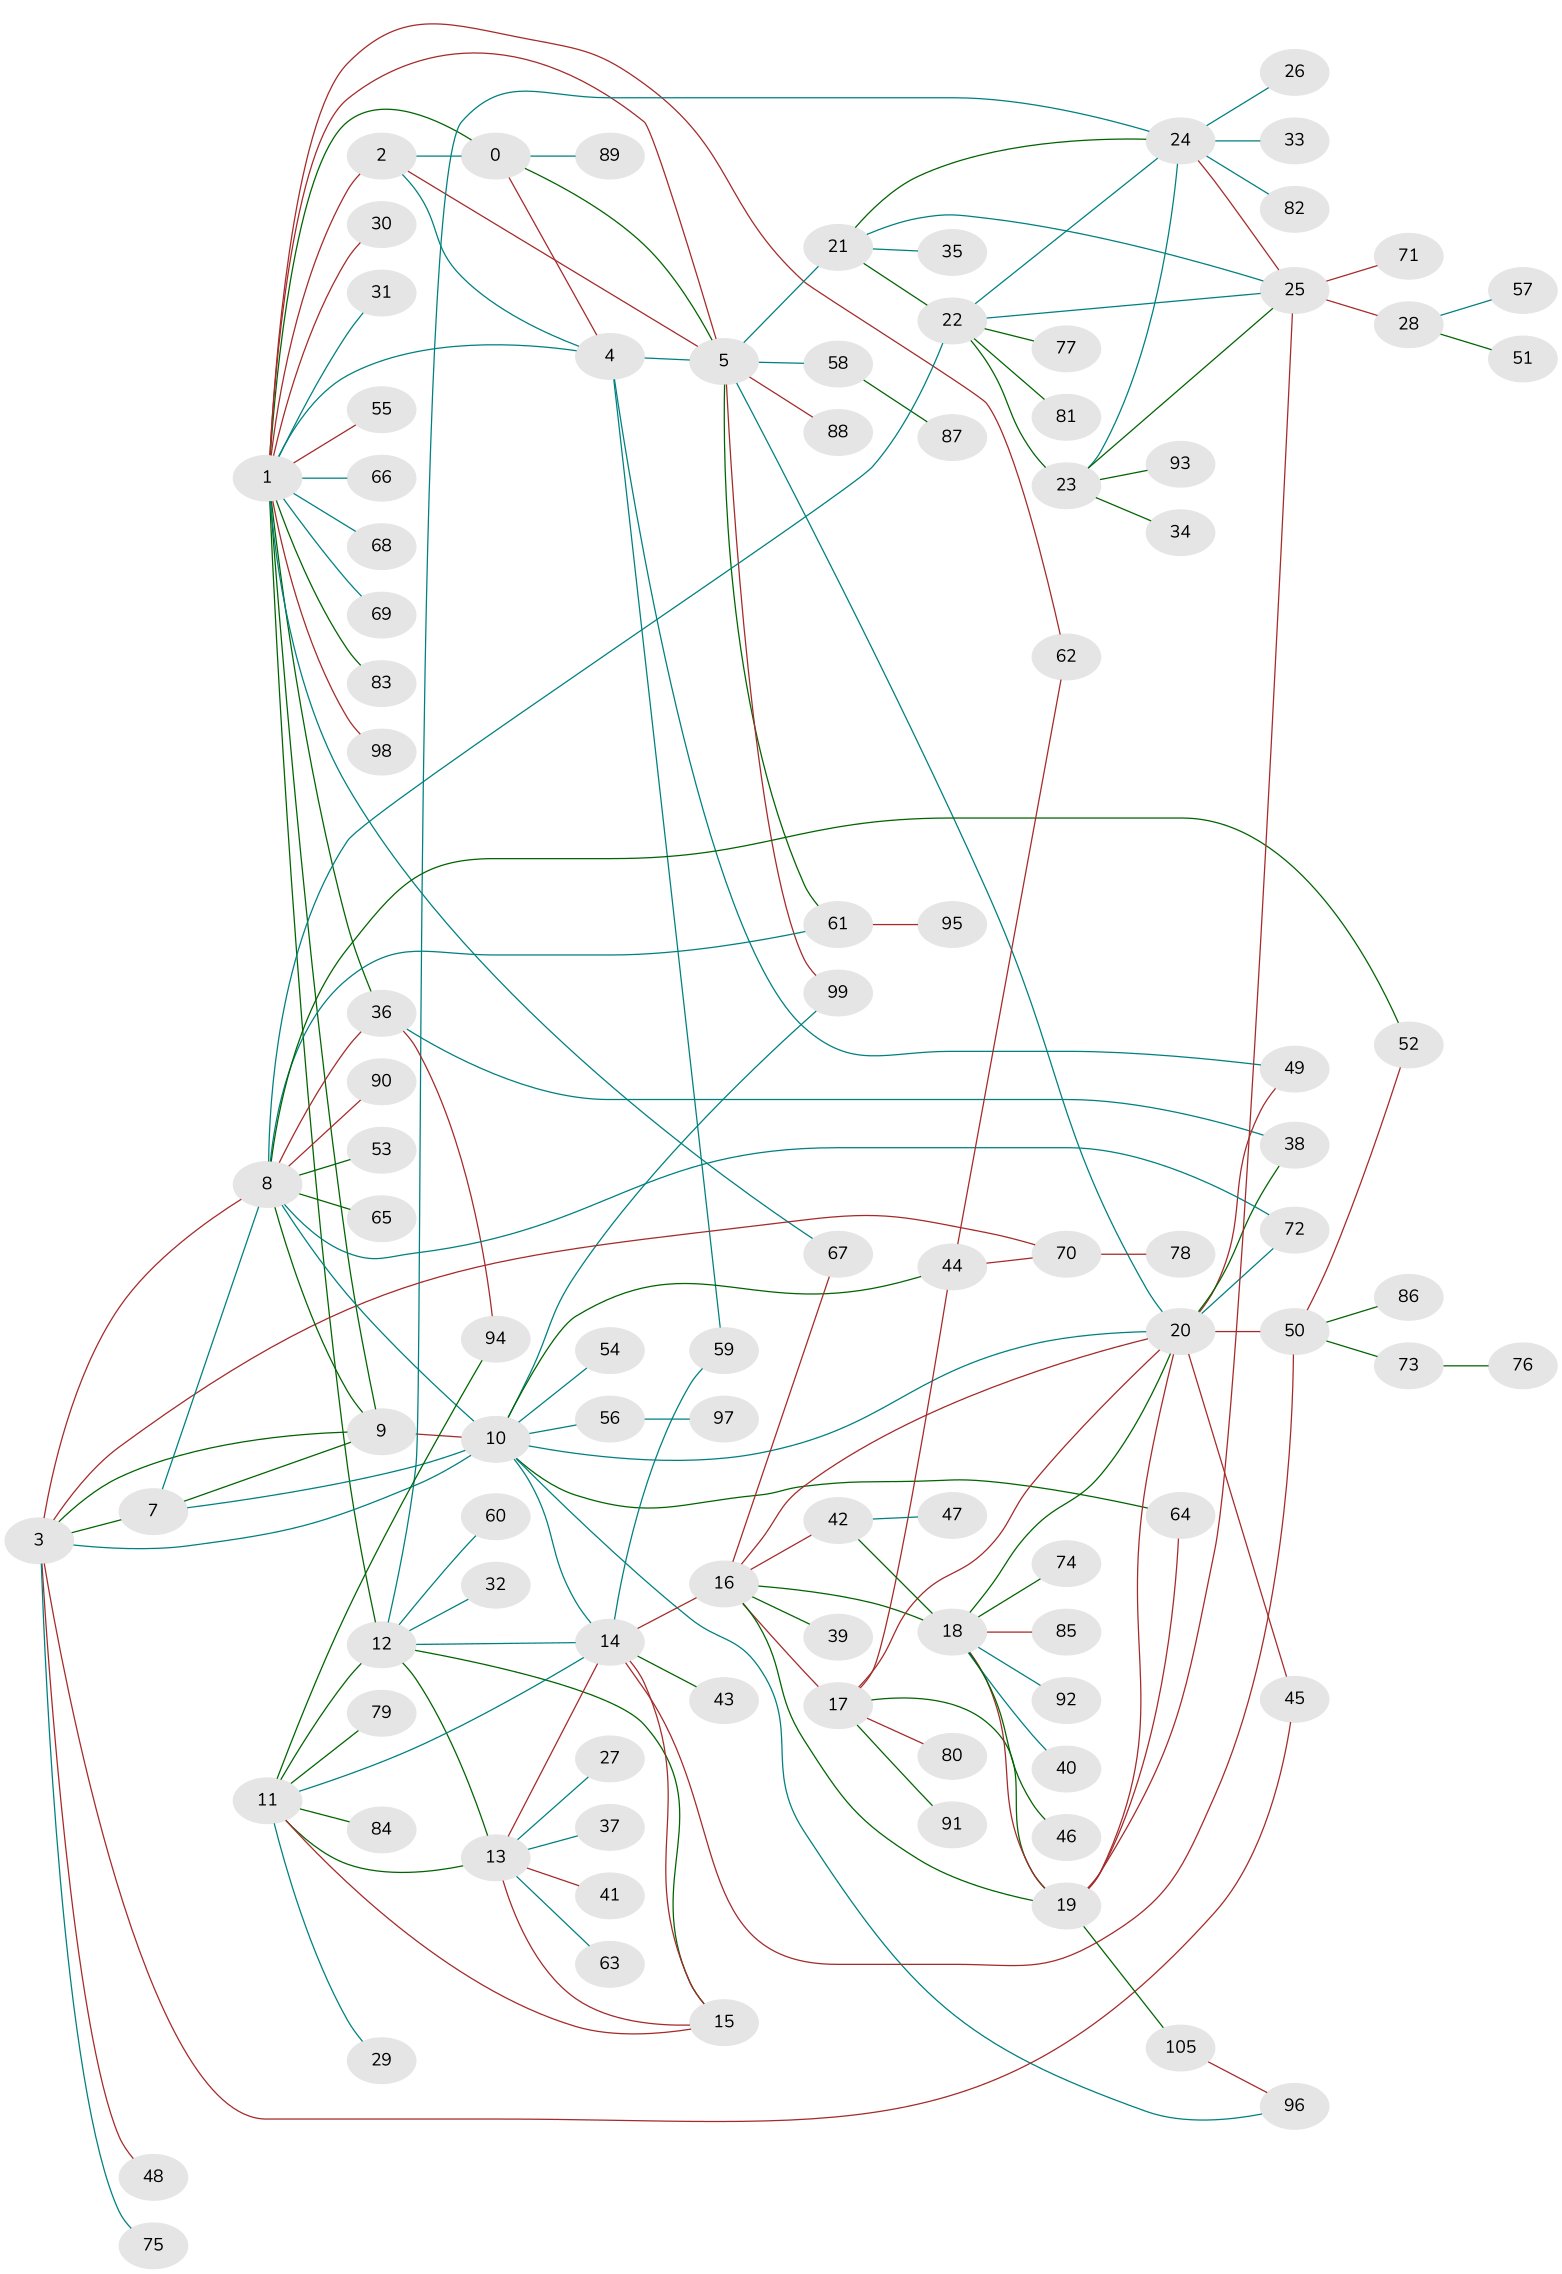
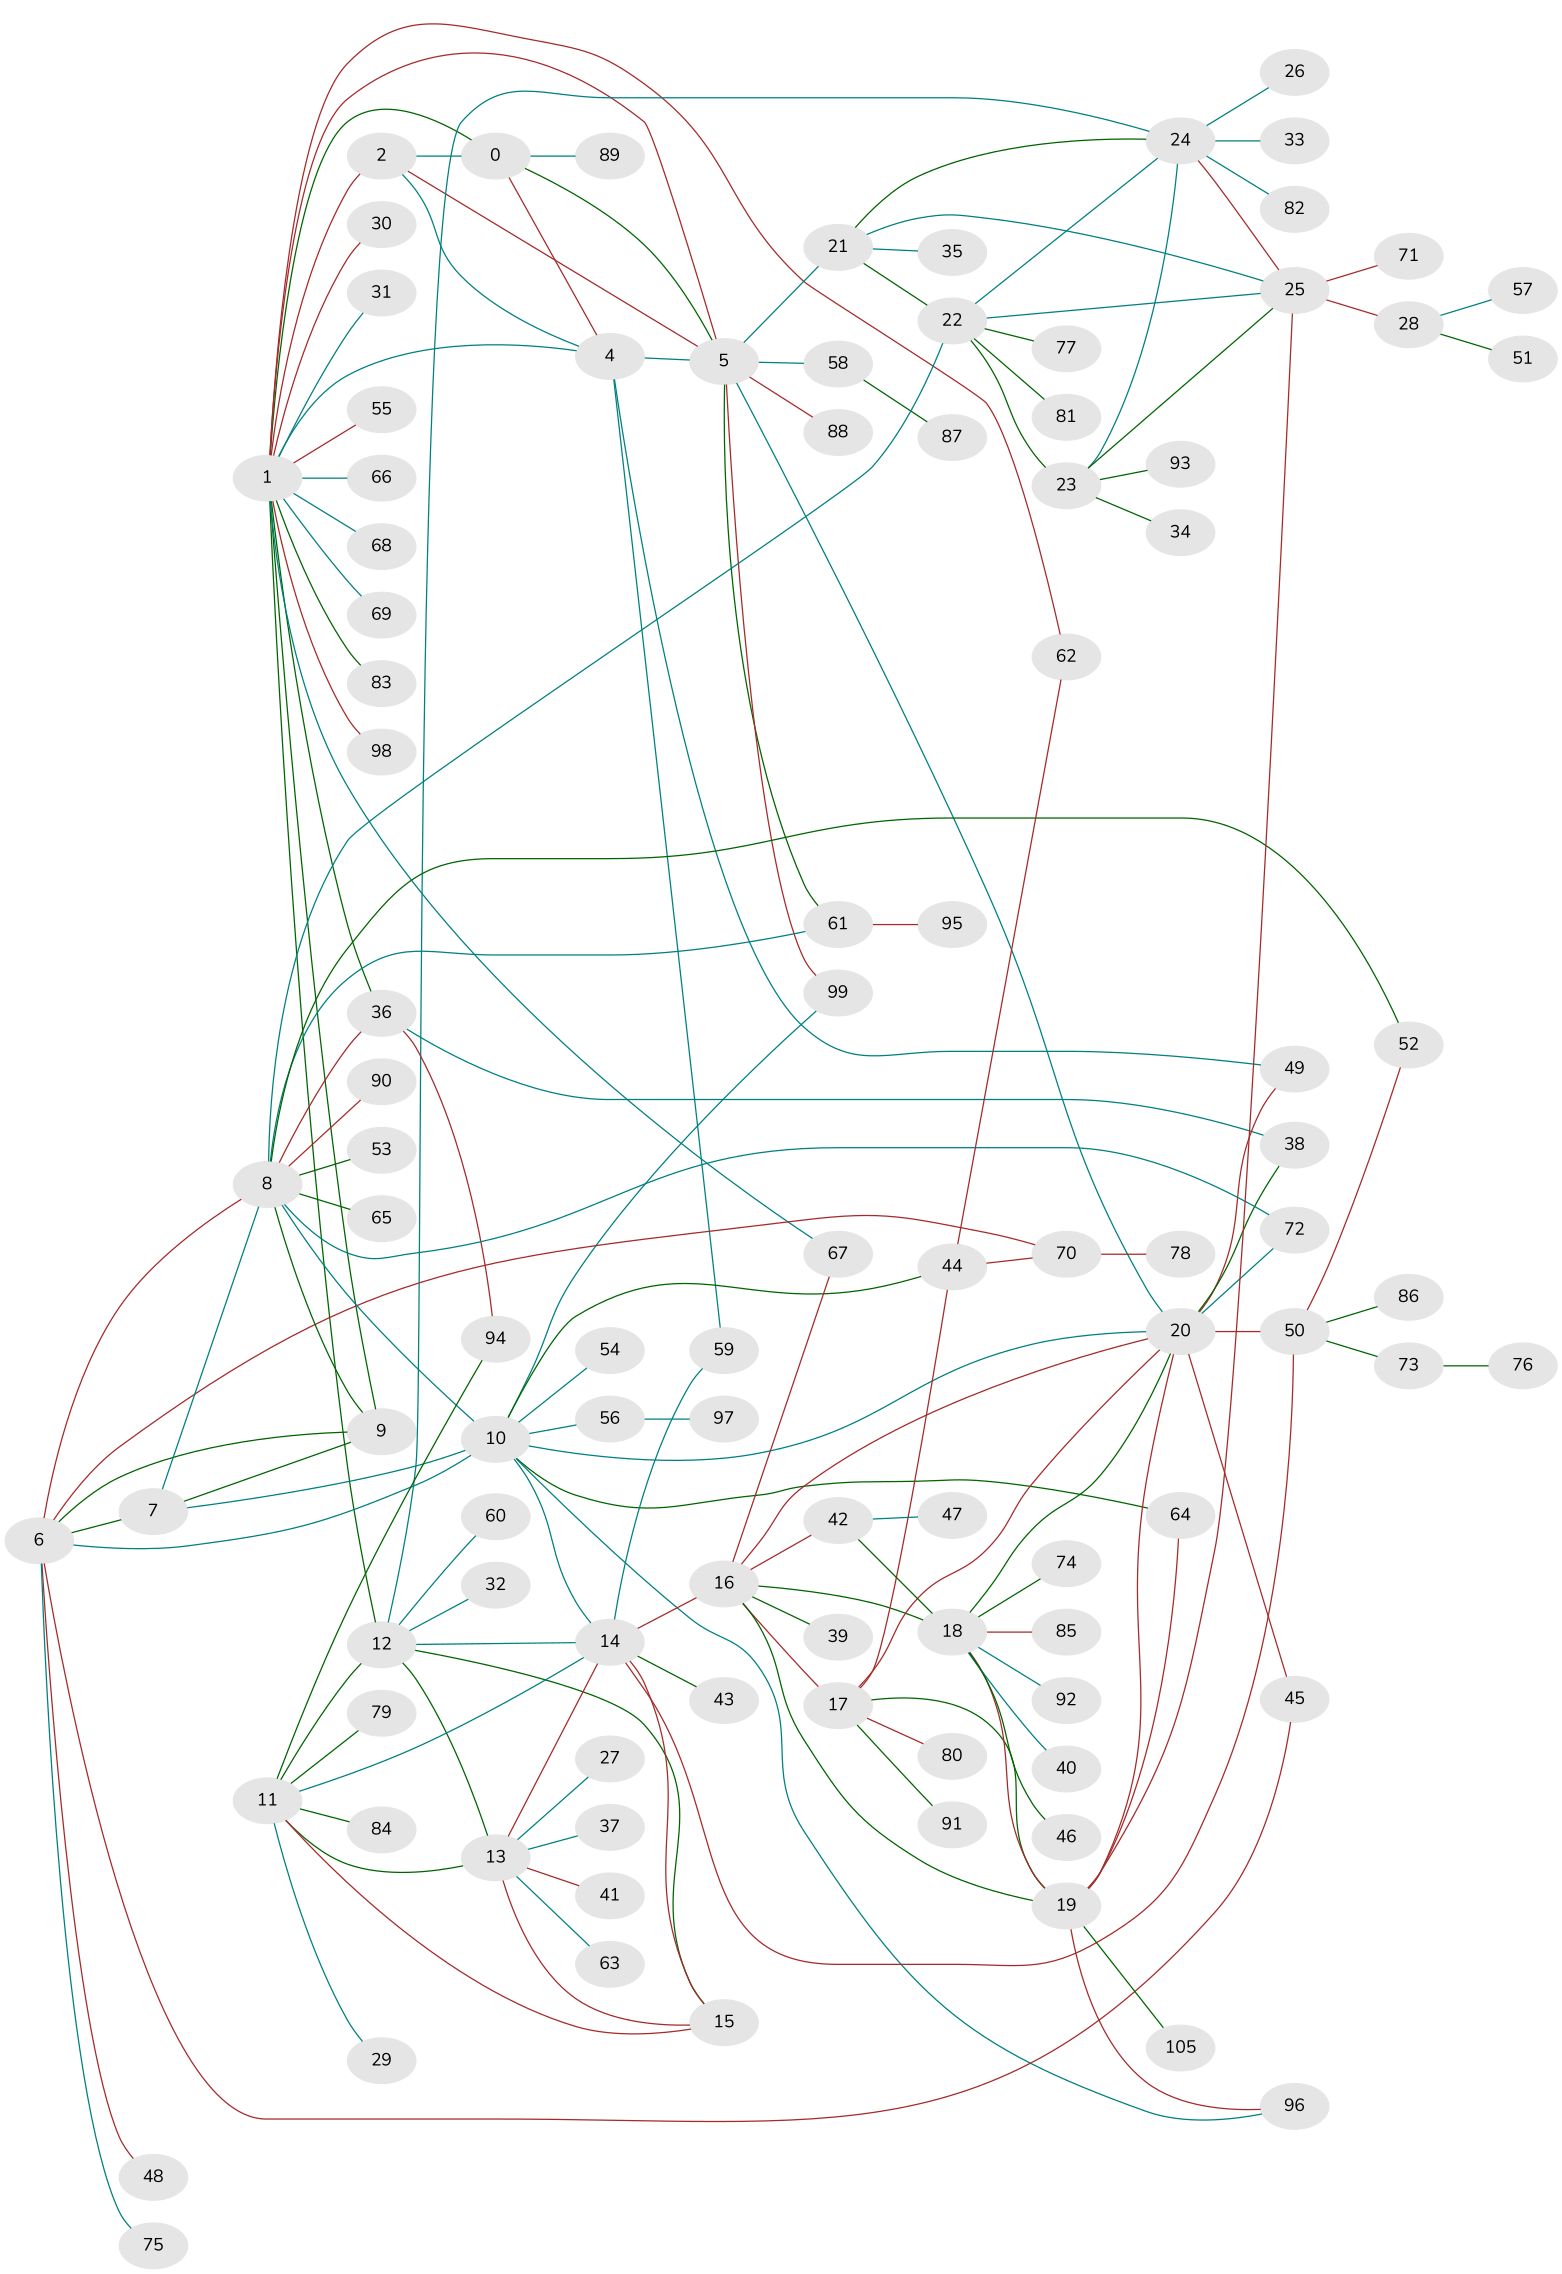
(431, 1435) -> none
(39, 1541) -> (39, 1541)
(1238, 2077) -> (1127, 2063)
